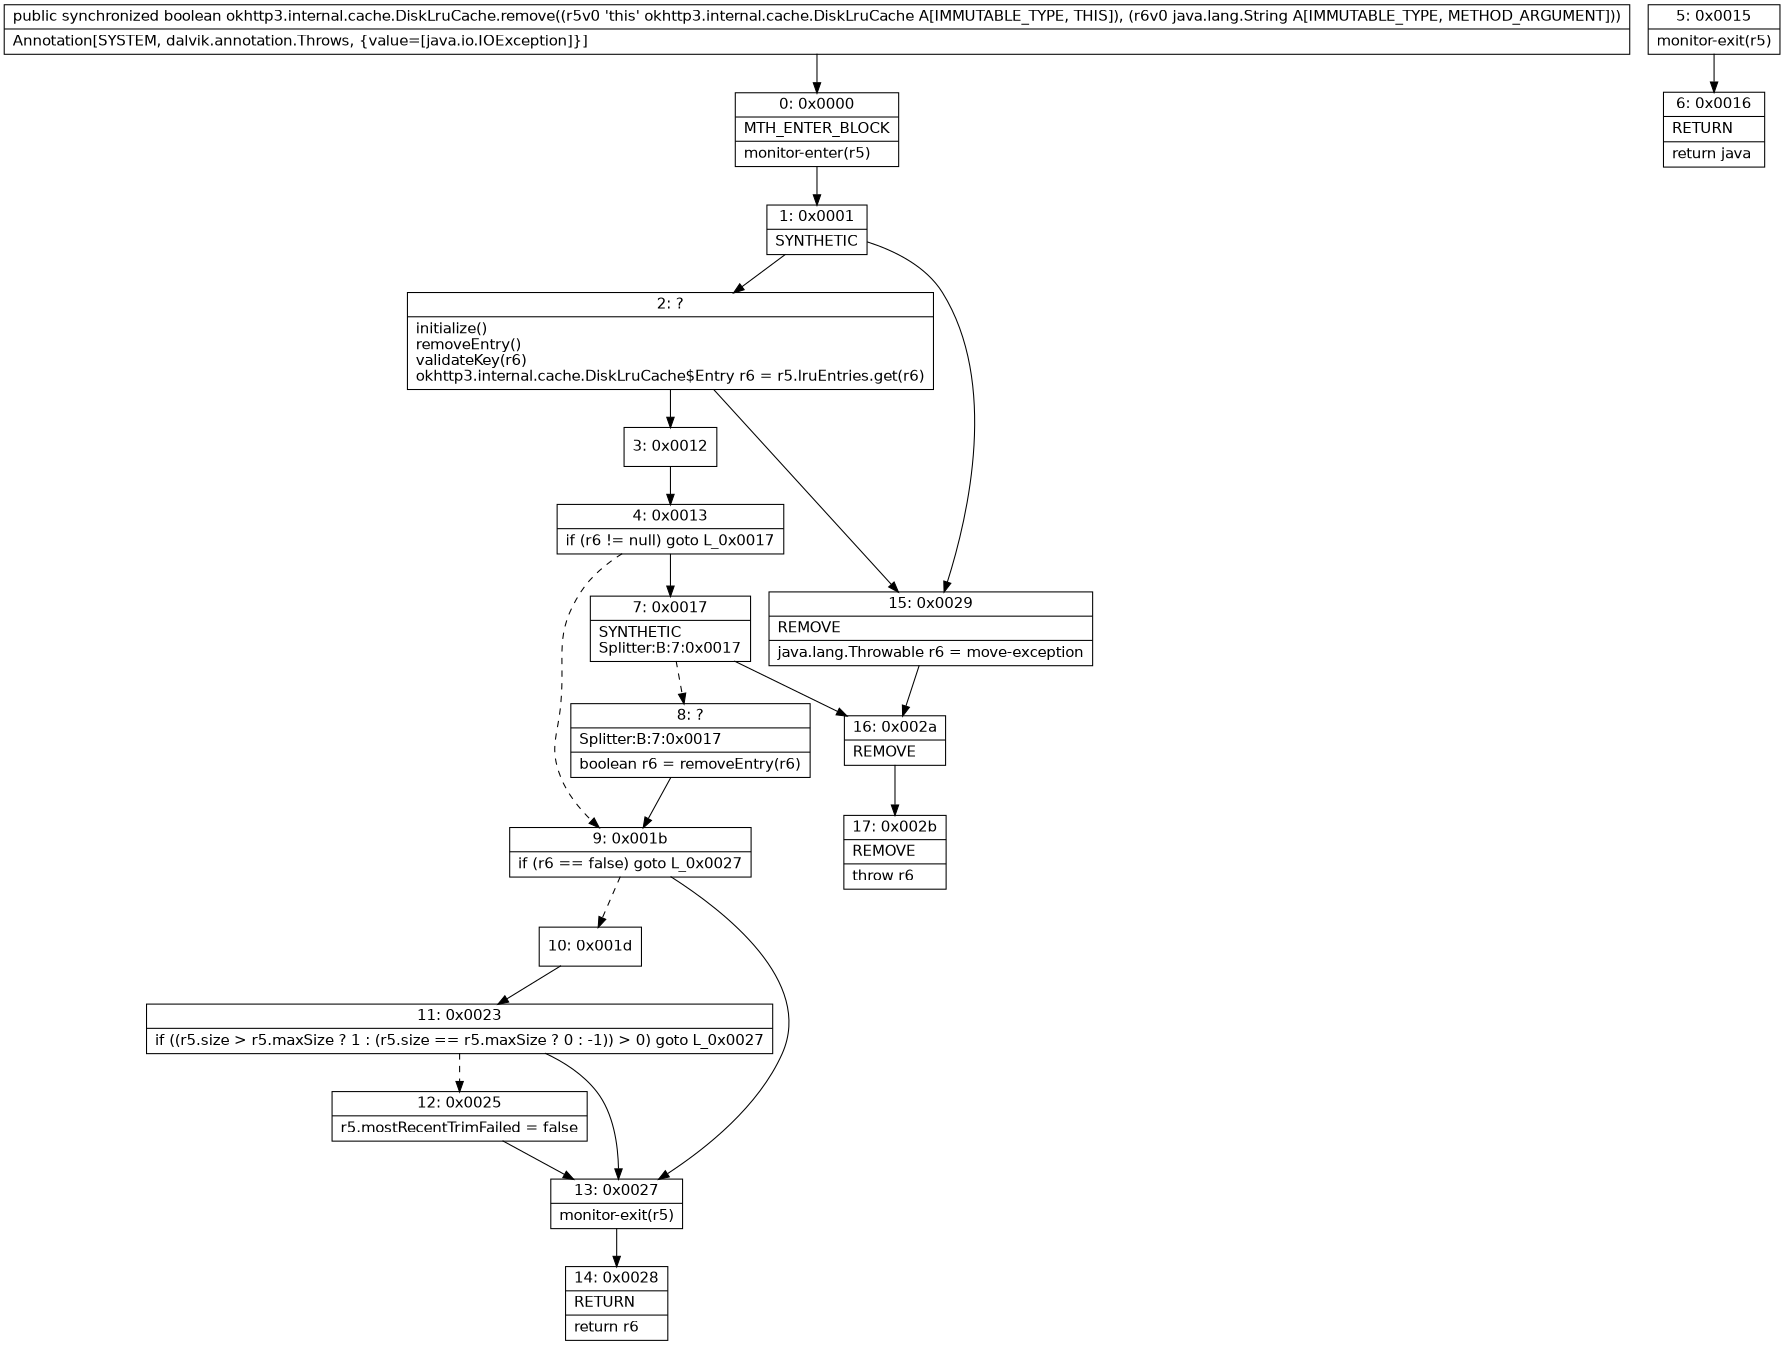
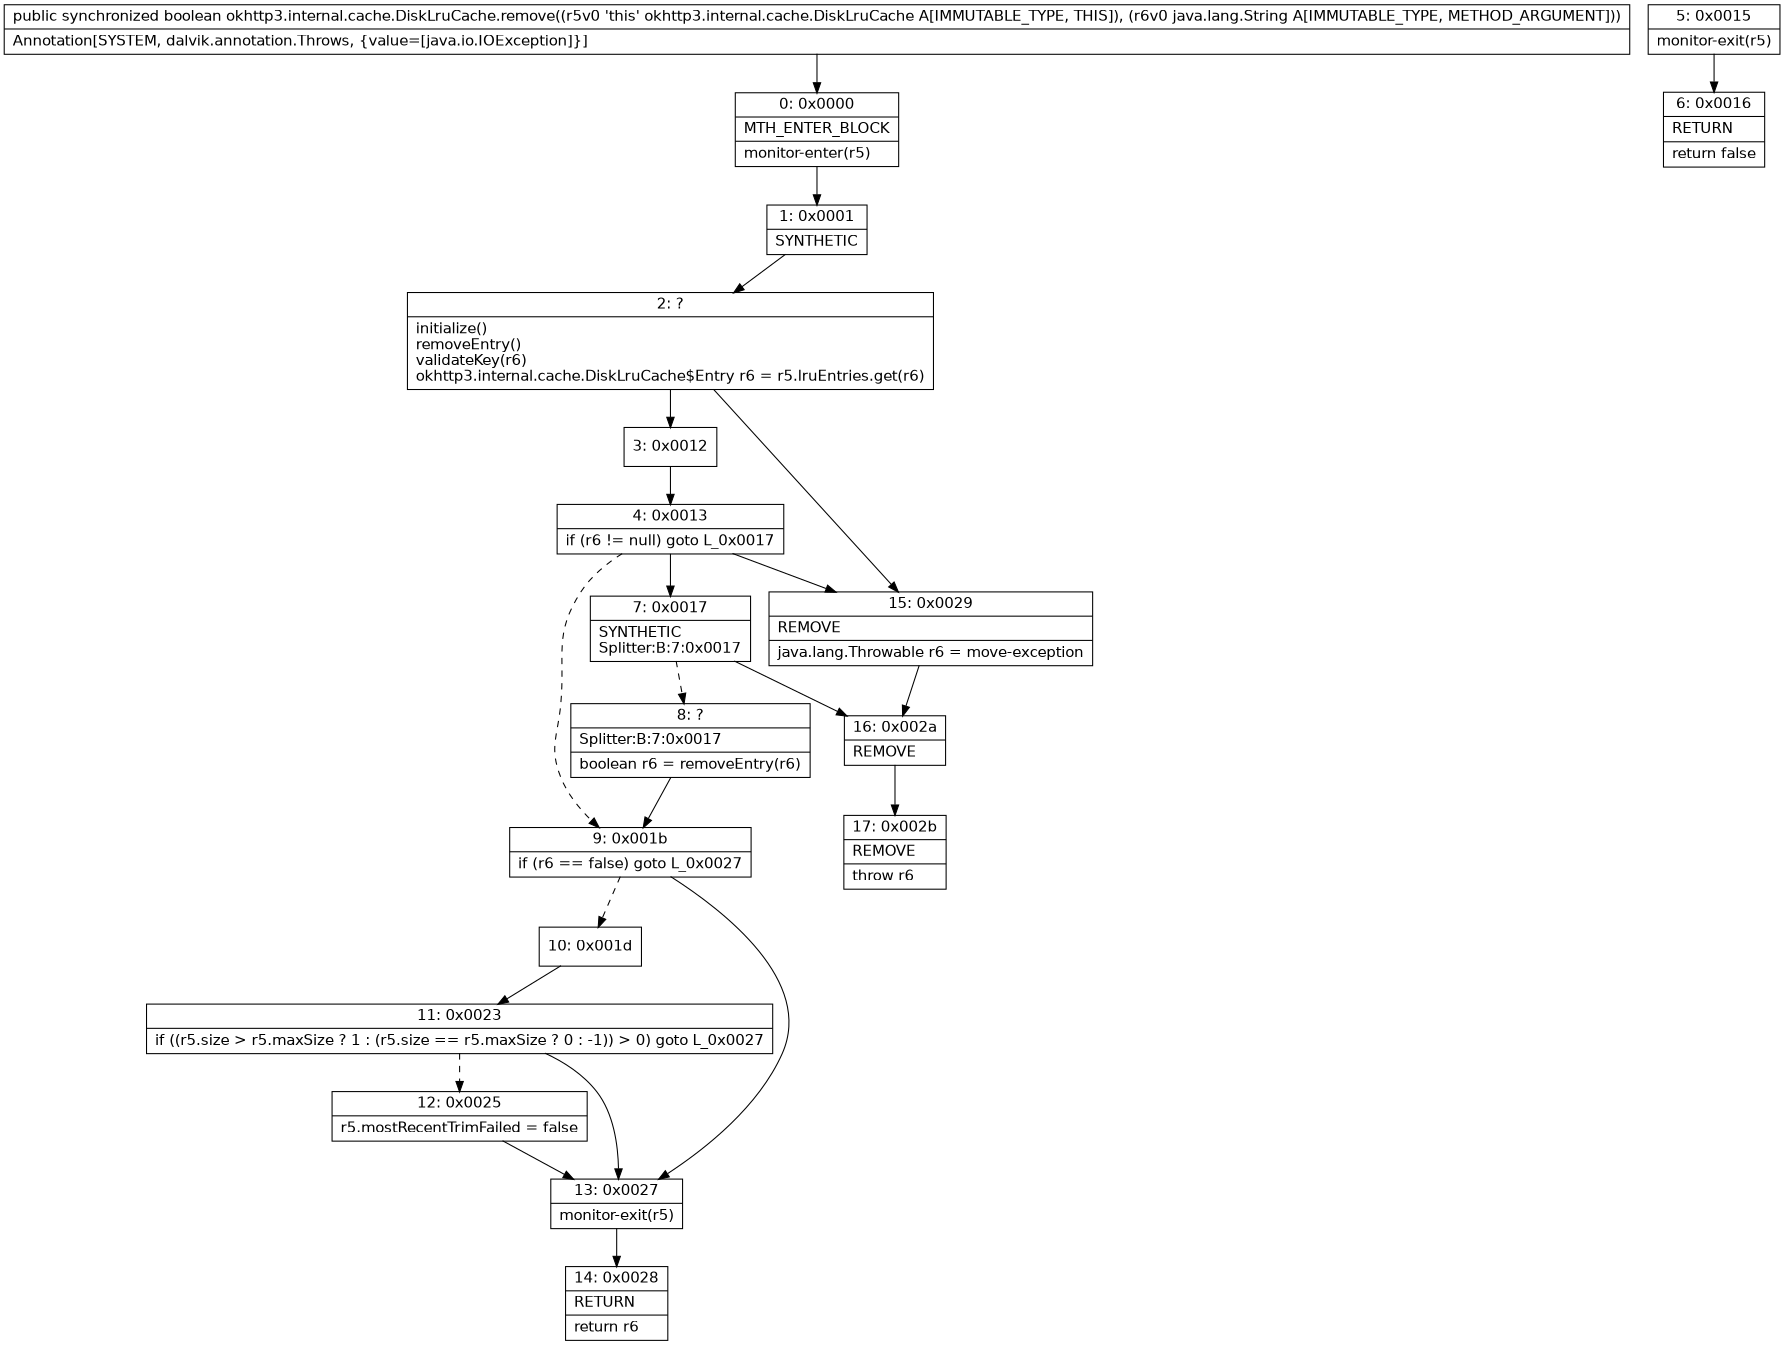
(1712, 154) -> (1714, 154)
(973, 390) -> (779, 571)
